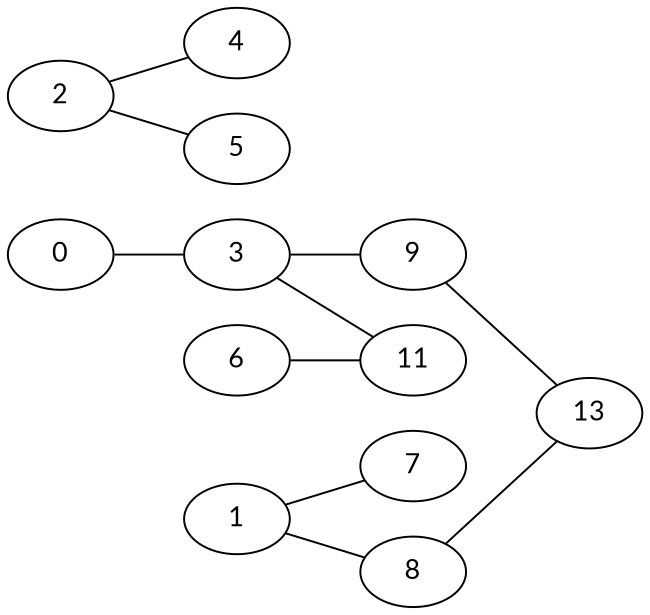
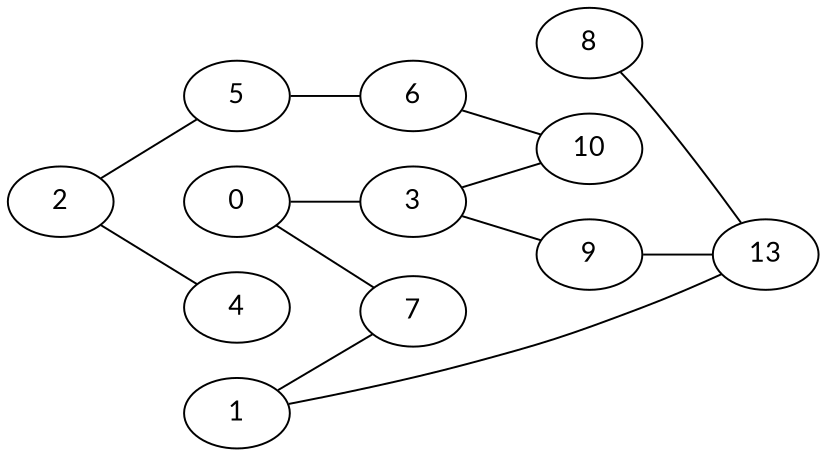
none -> (325, 96)
none -> (325, 257)
(413, 360) -> (589, 149)
(325, 545) -> (509, 352)
